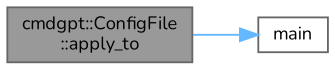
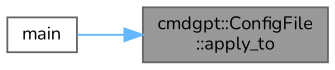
(216, 35) -> (101, 35)
